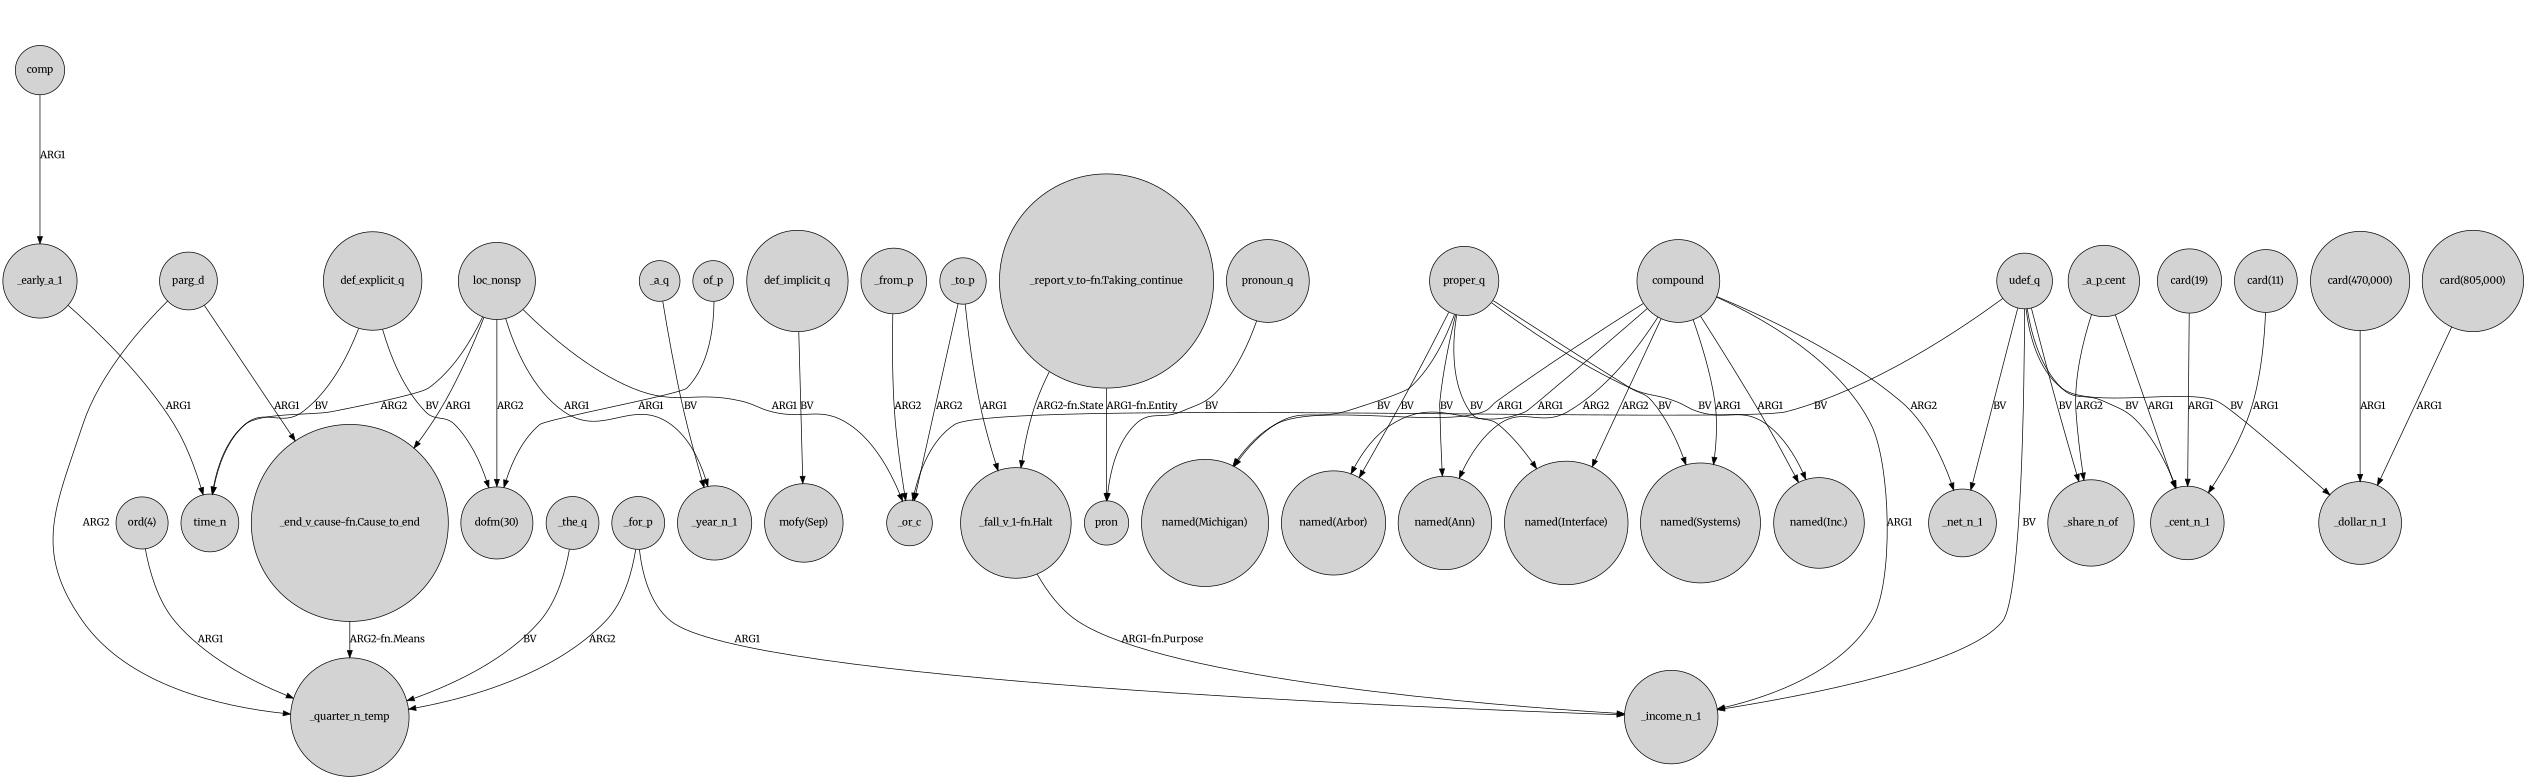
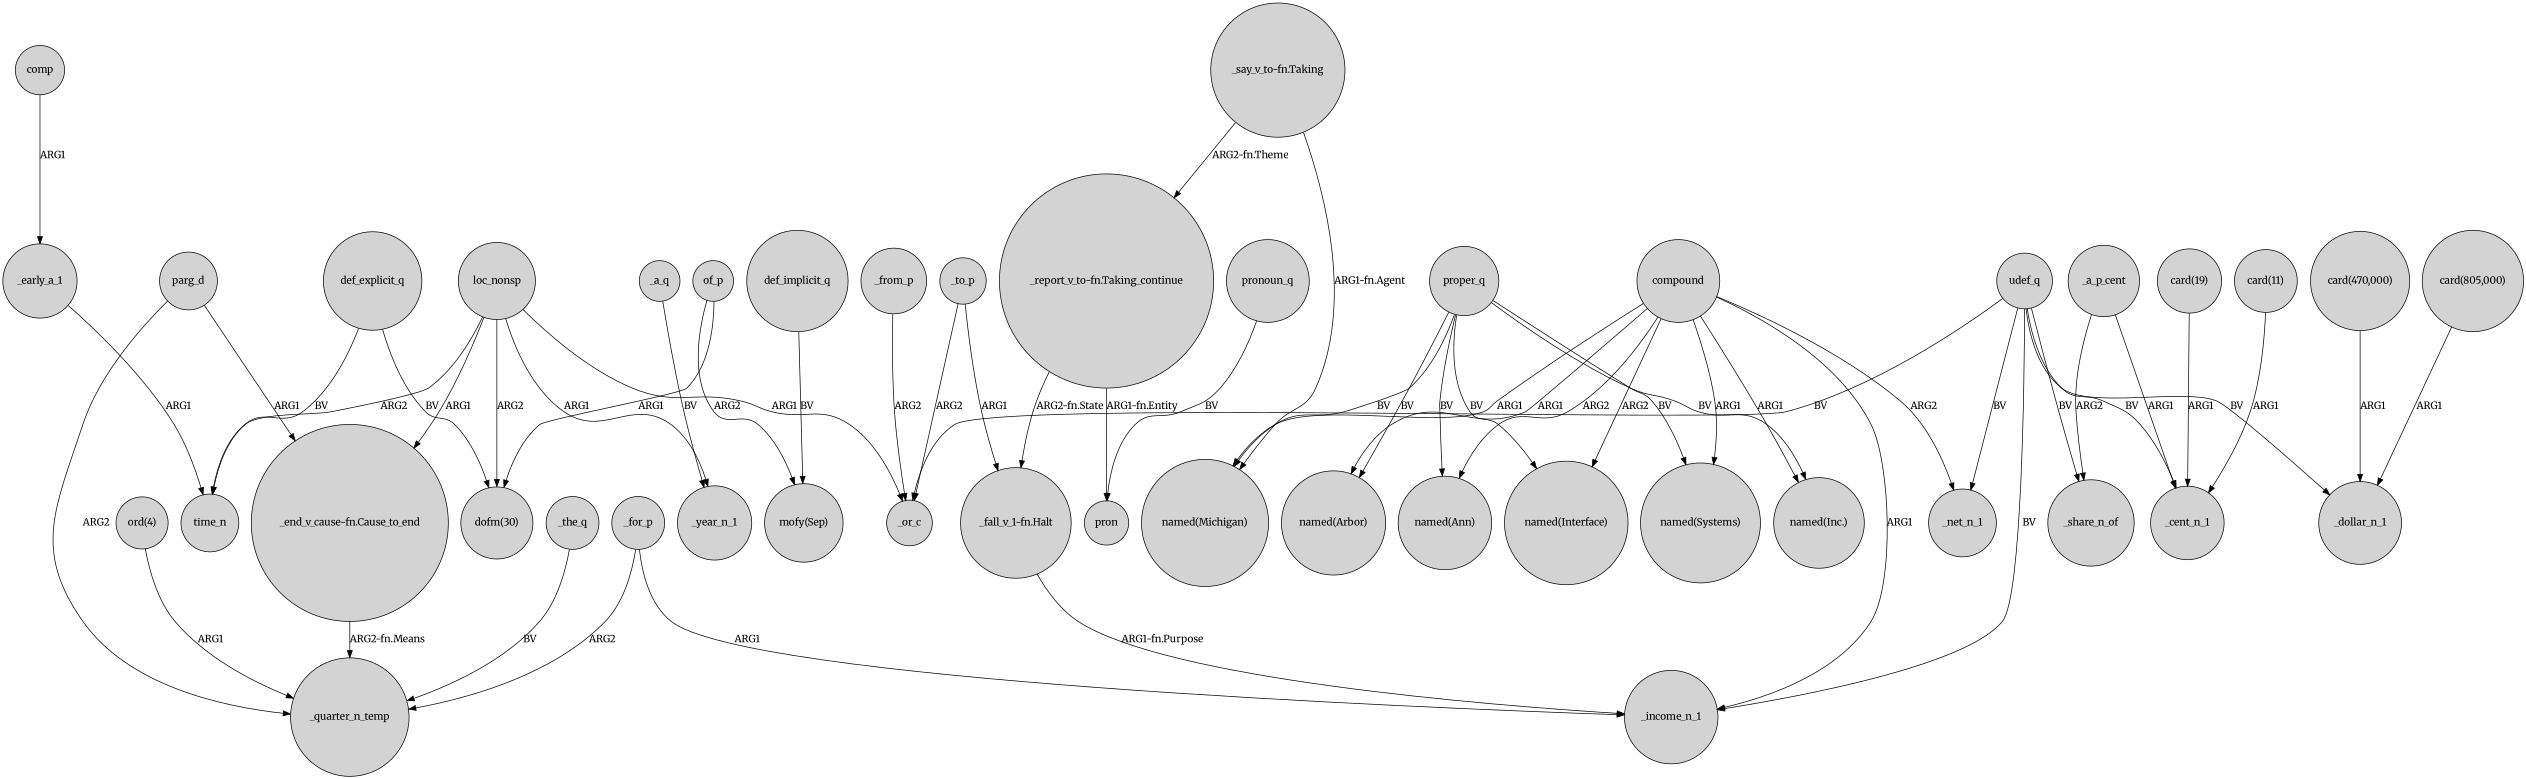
none -> (1278, 70)
none -> (713, 410)
